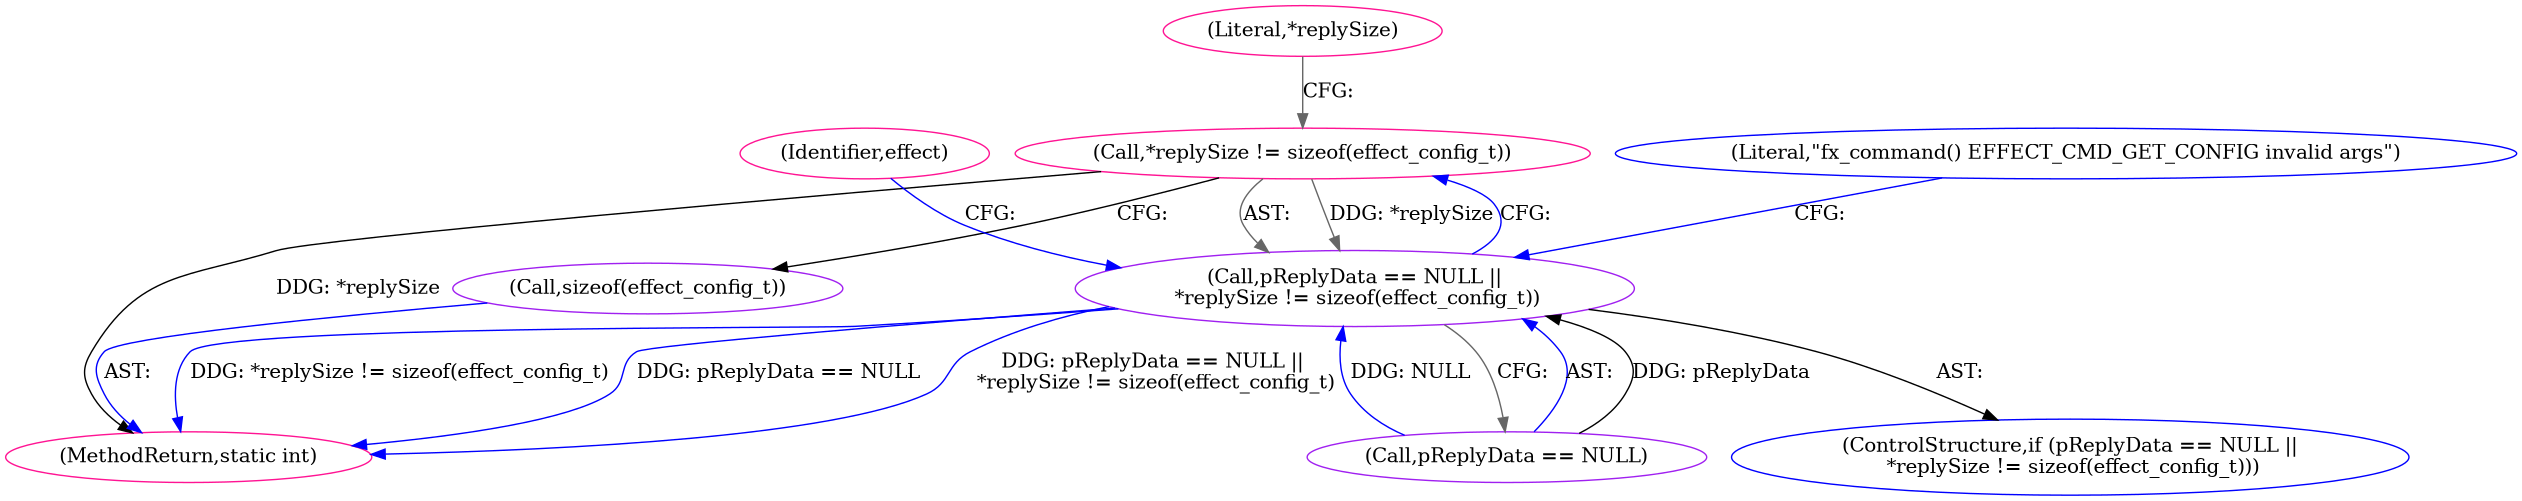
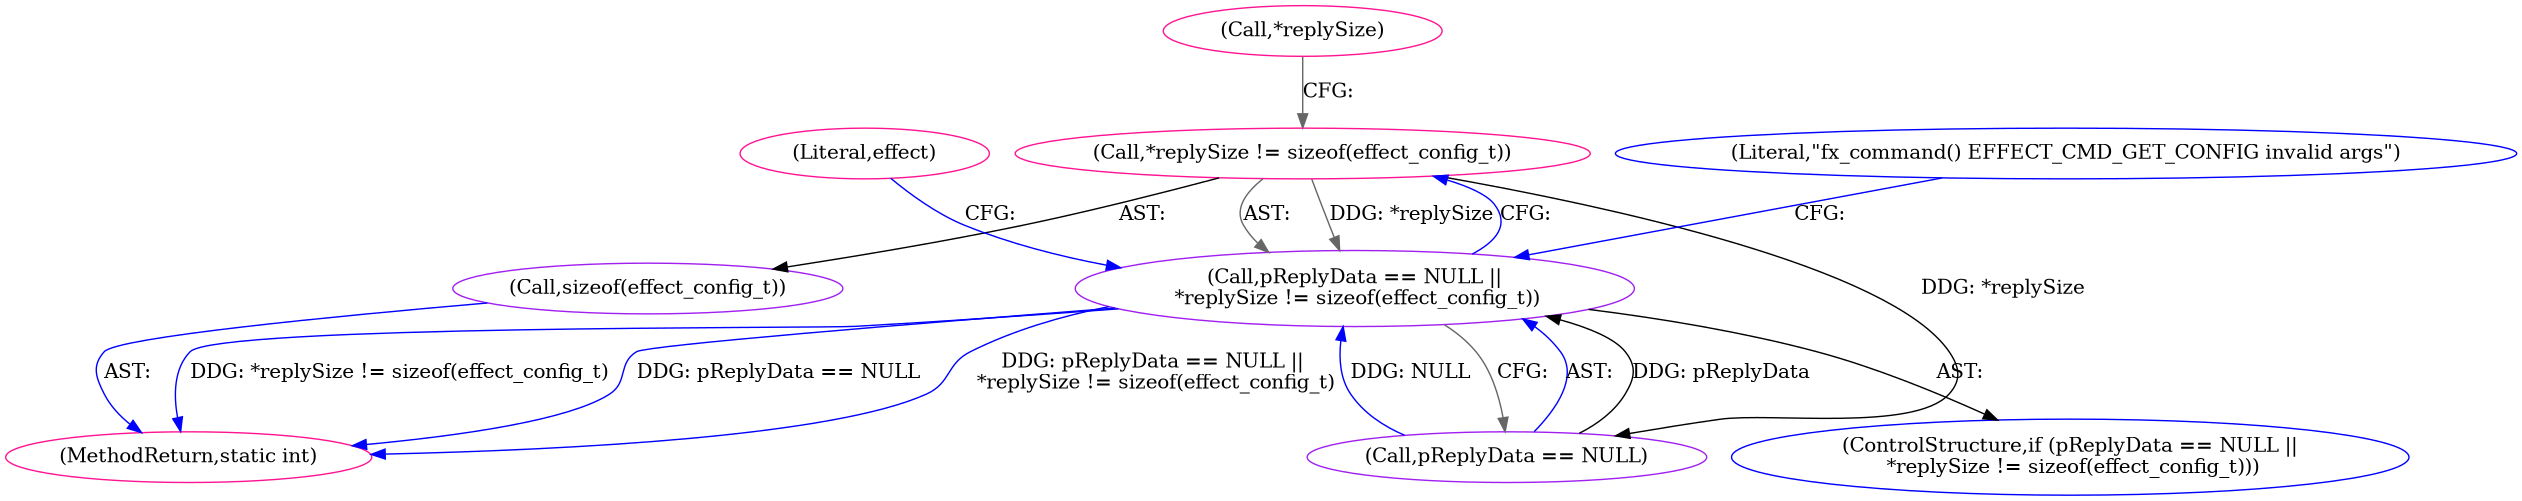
(1303, 31) -> (1303, 31)
(865, 154) -> (865, 154)
(1146, 215) -> (1146, 215)
(536, 221) -> (1879, 299)
